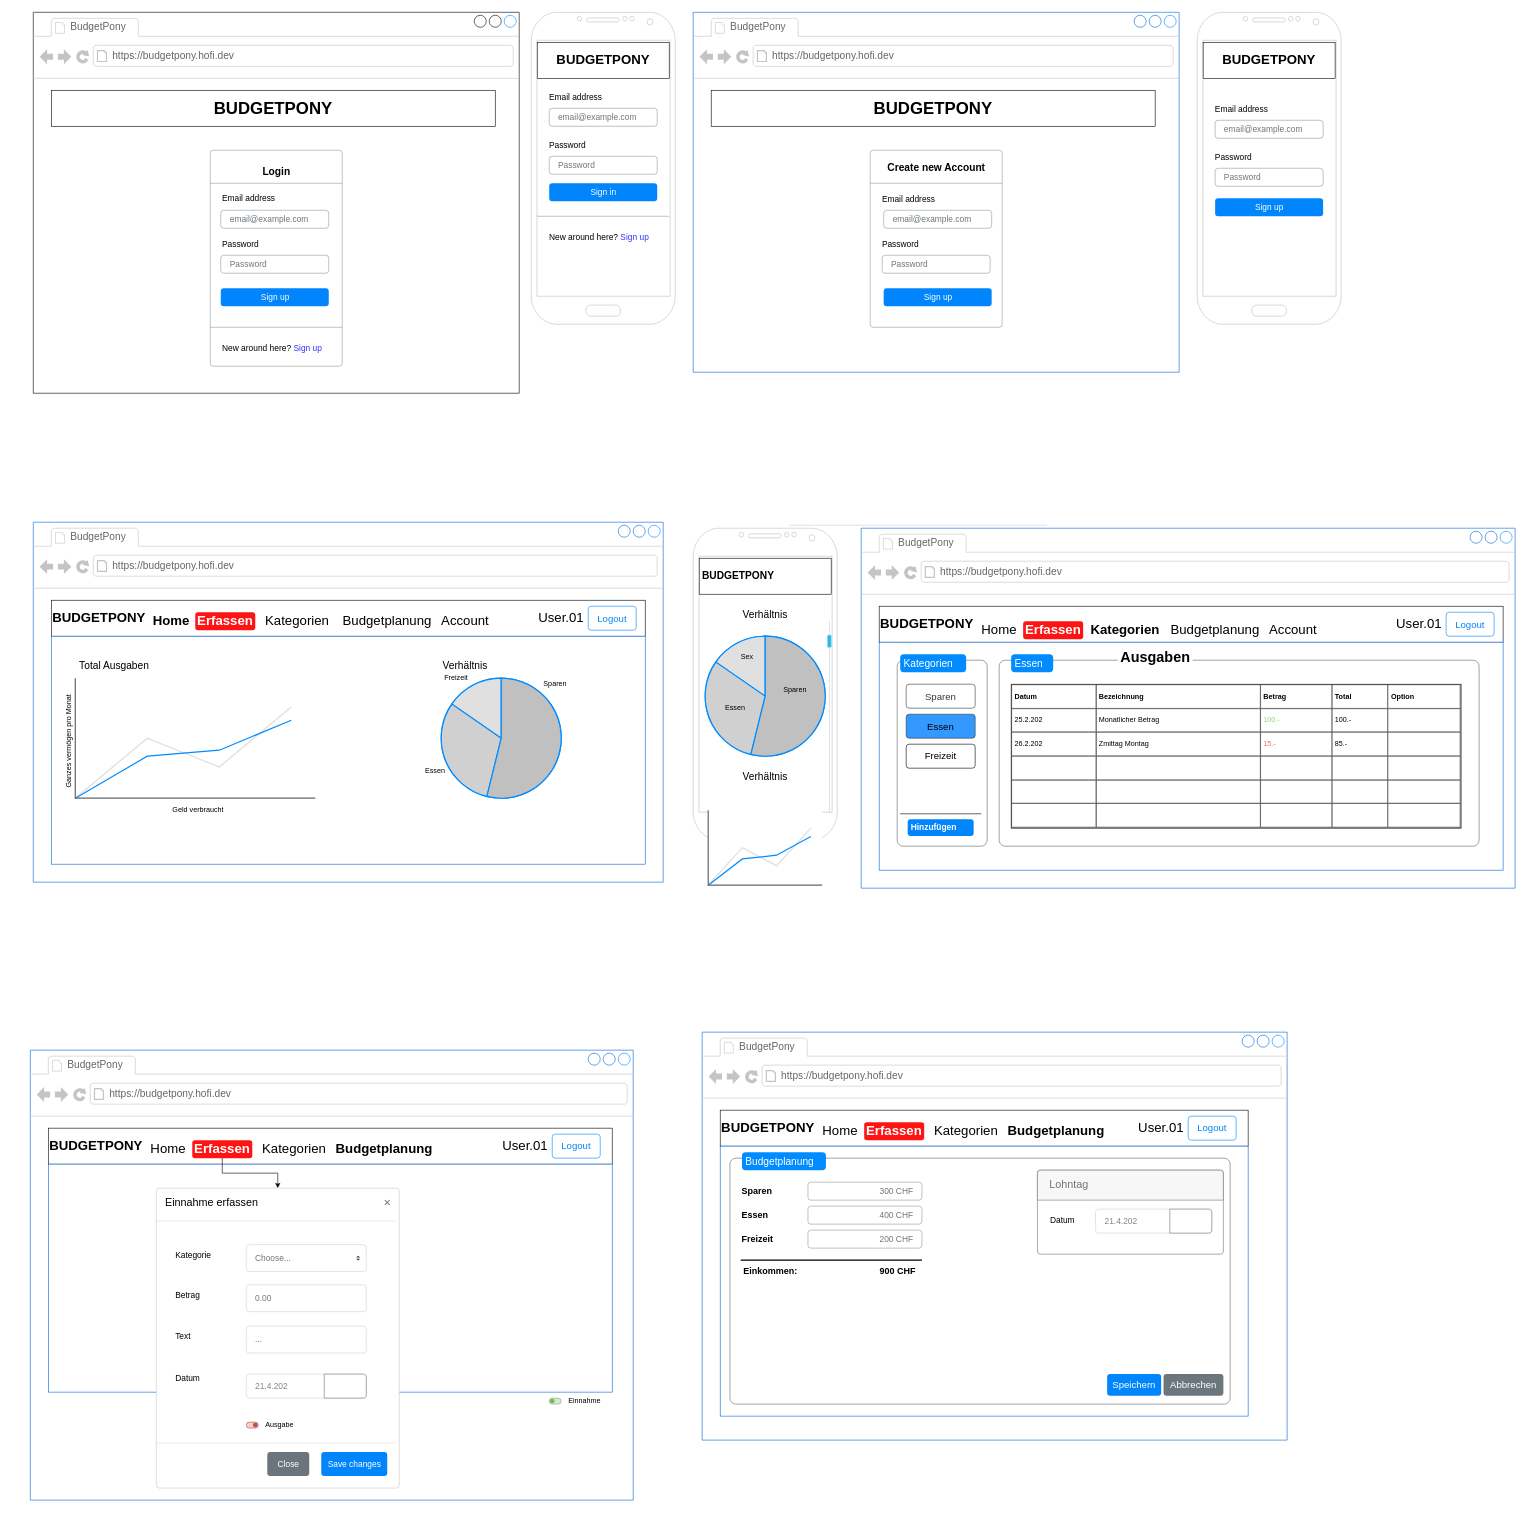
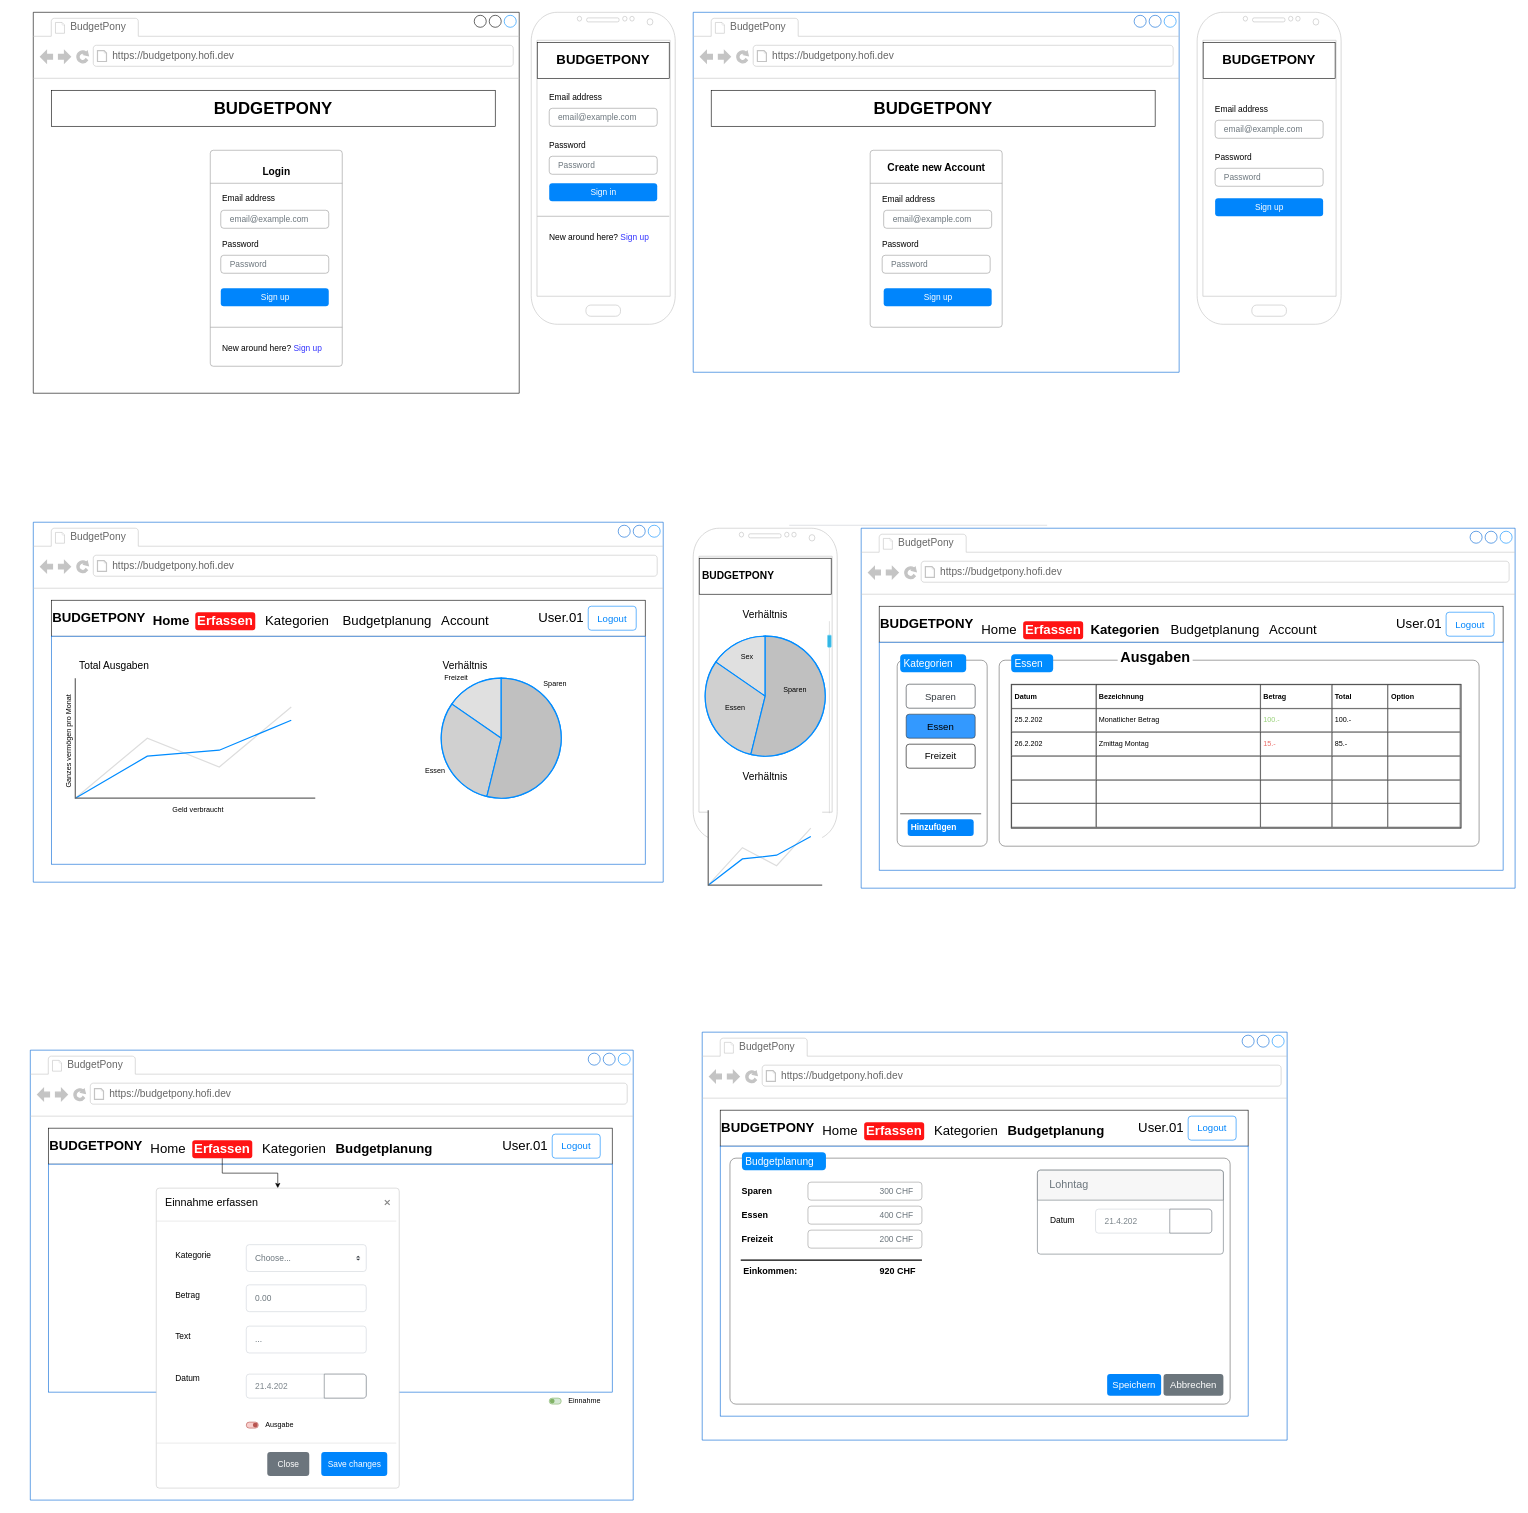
(898, 1271) -> (898, 1271)
